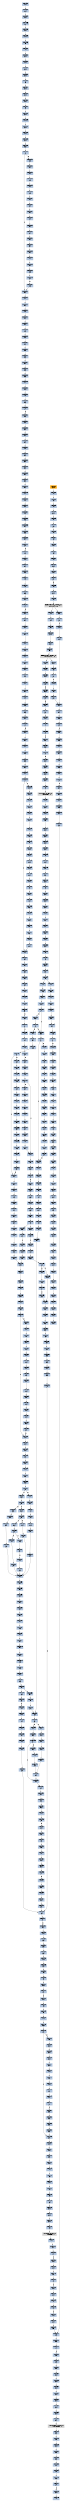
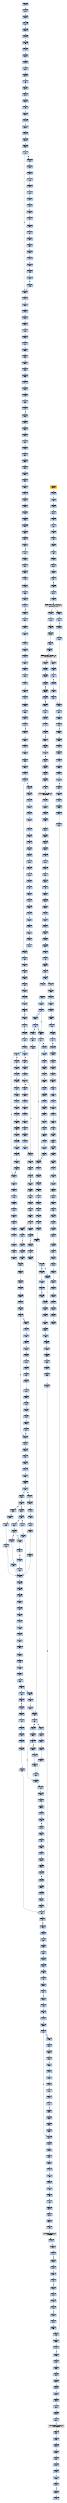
(43, 991) -> none
